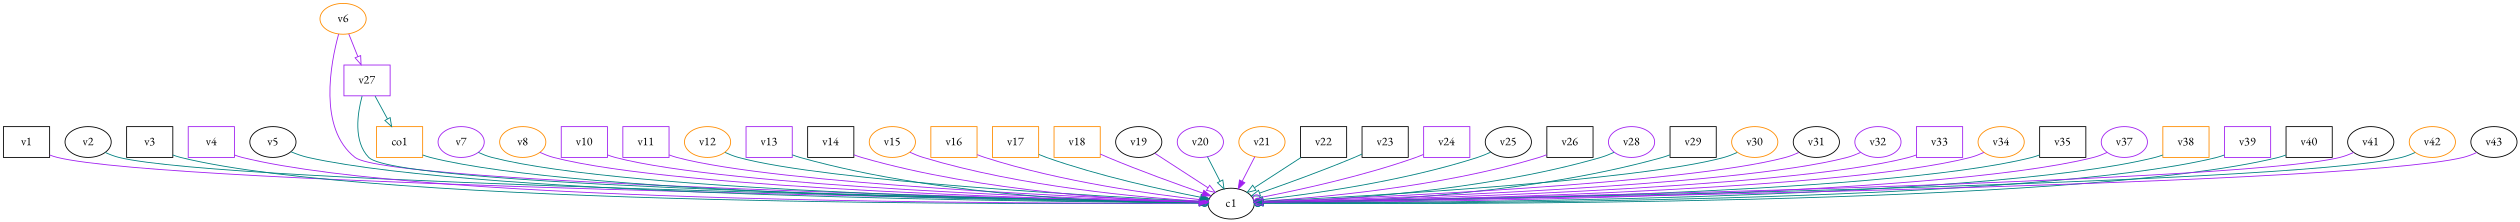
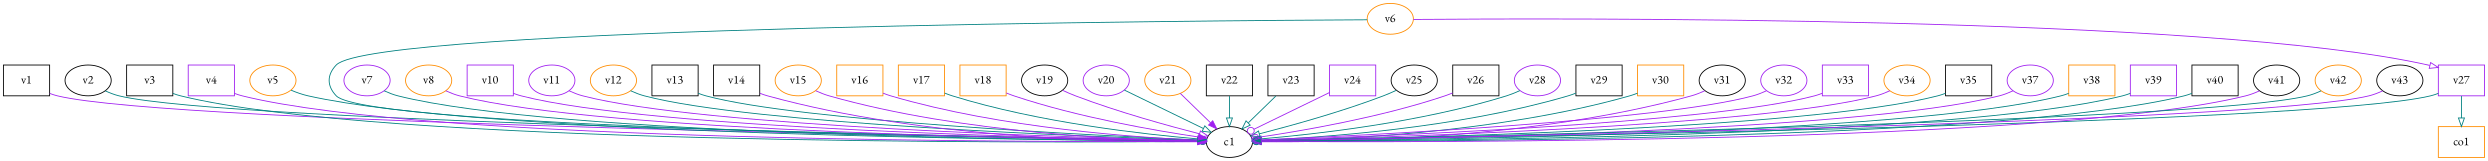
(273, 142) -> (273, 80)
(646, 142) -> (552, 80)
(769, 142) -> (675, 80)
(1755, 142) -> (1661, 80)
(711, 188) -> (402, 50)
(810, 193) -> none
